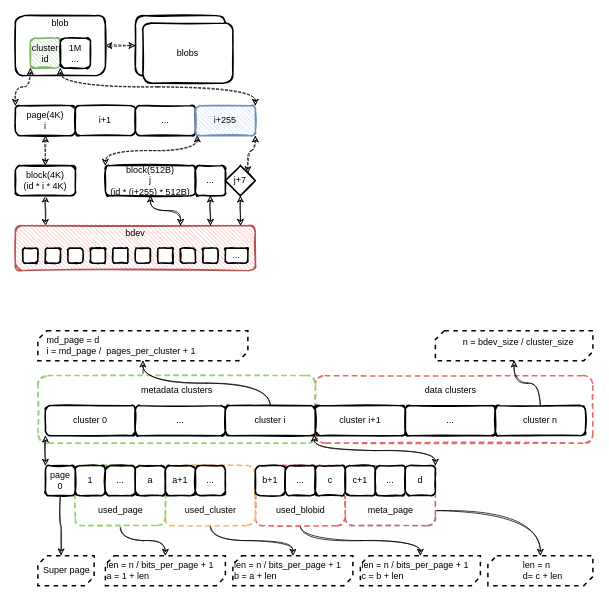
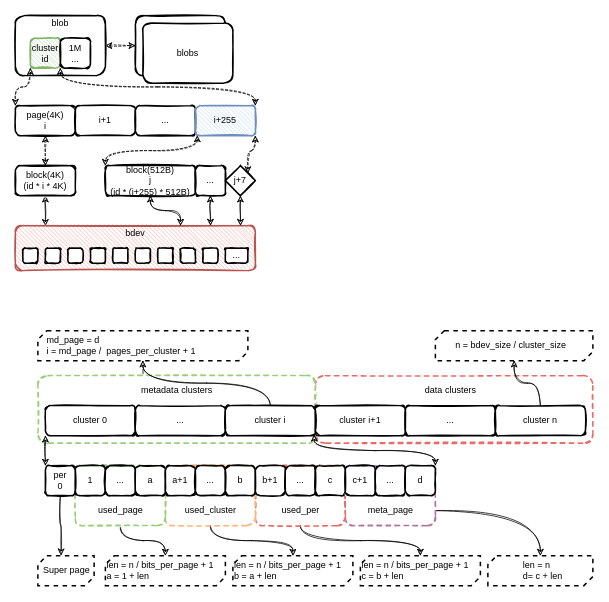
(522, 342) -> (514, 345)
(60, 480) -> (60, 480)
none -> (240, 480)
(301, 510) -> (301, 510)
